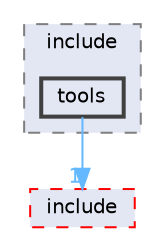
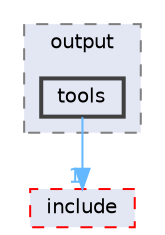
(82, 43) -> (82, 43)
